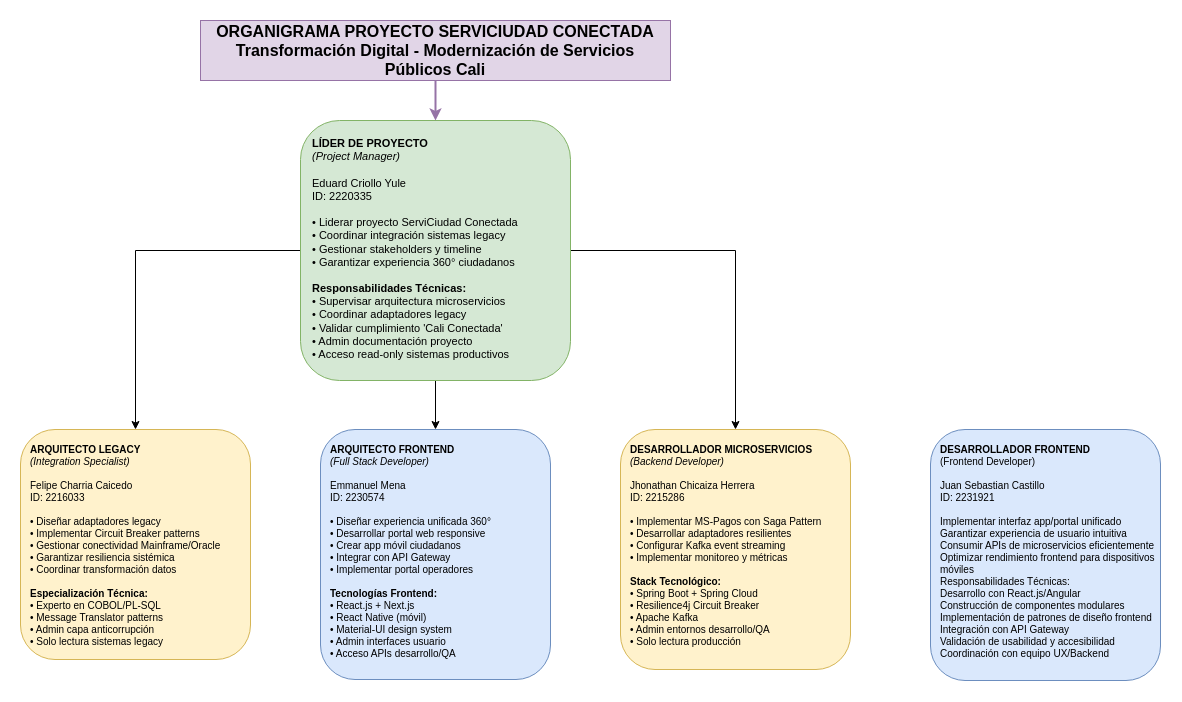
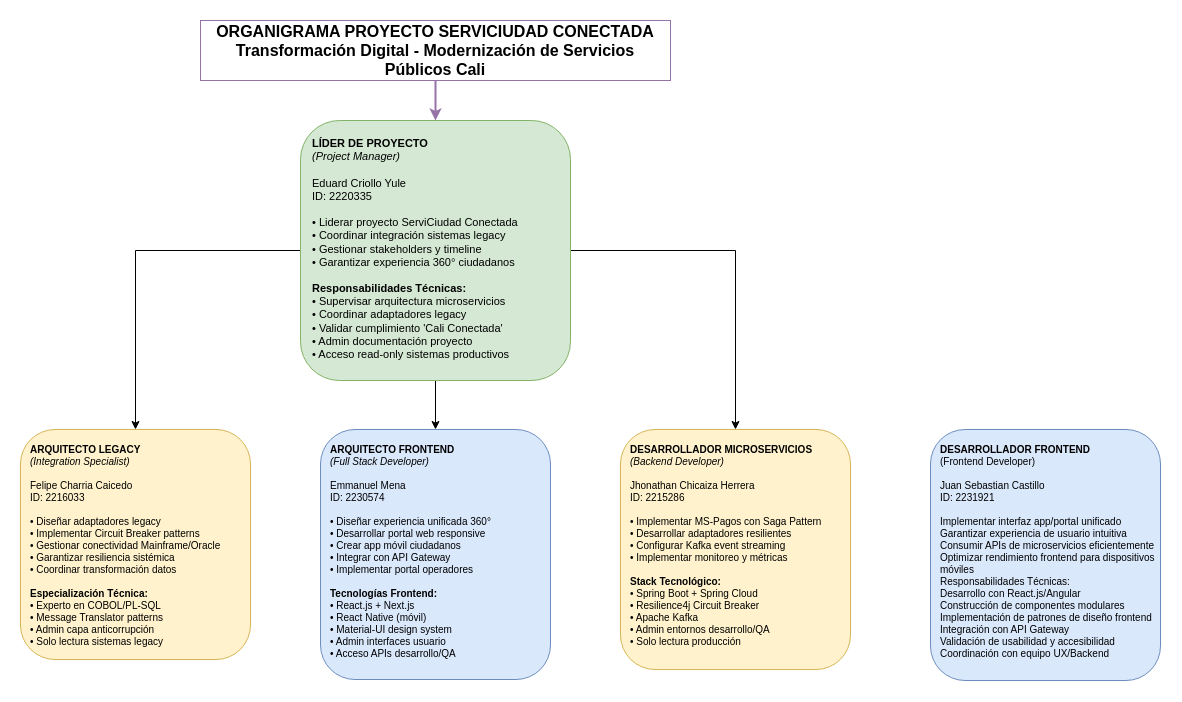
(436, 51) -> (436, 51)
